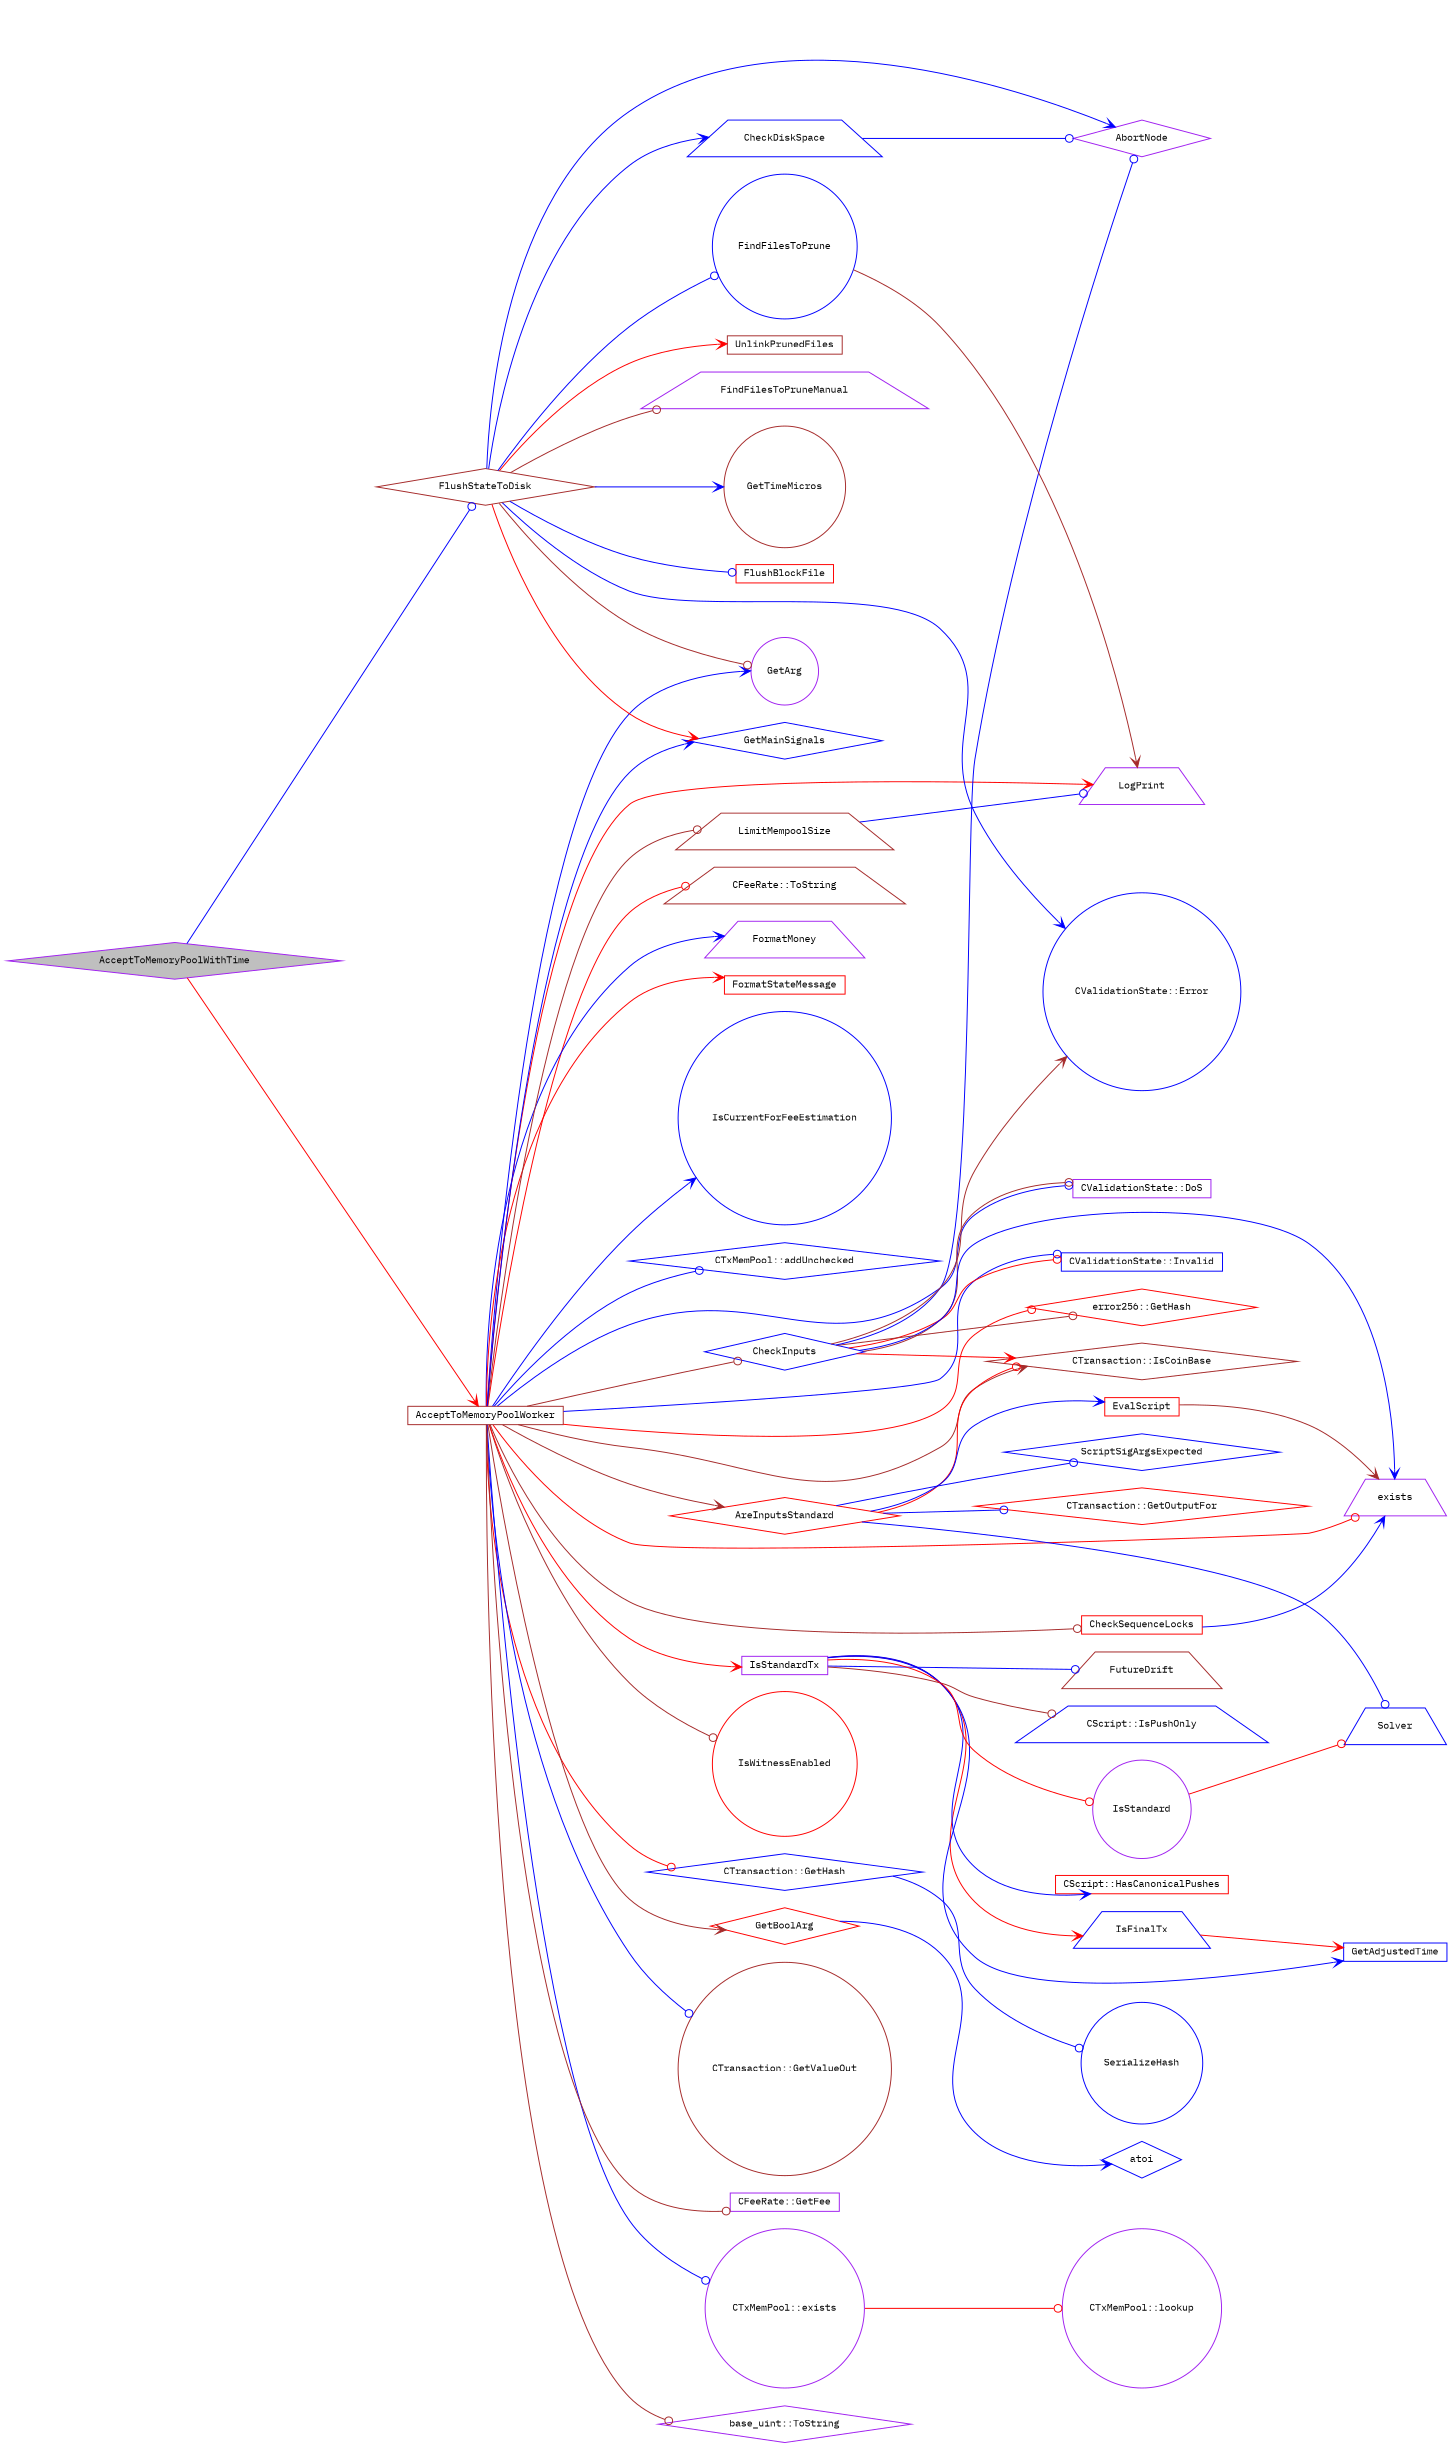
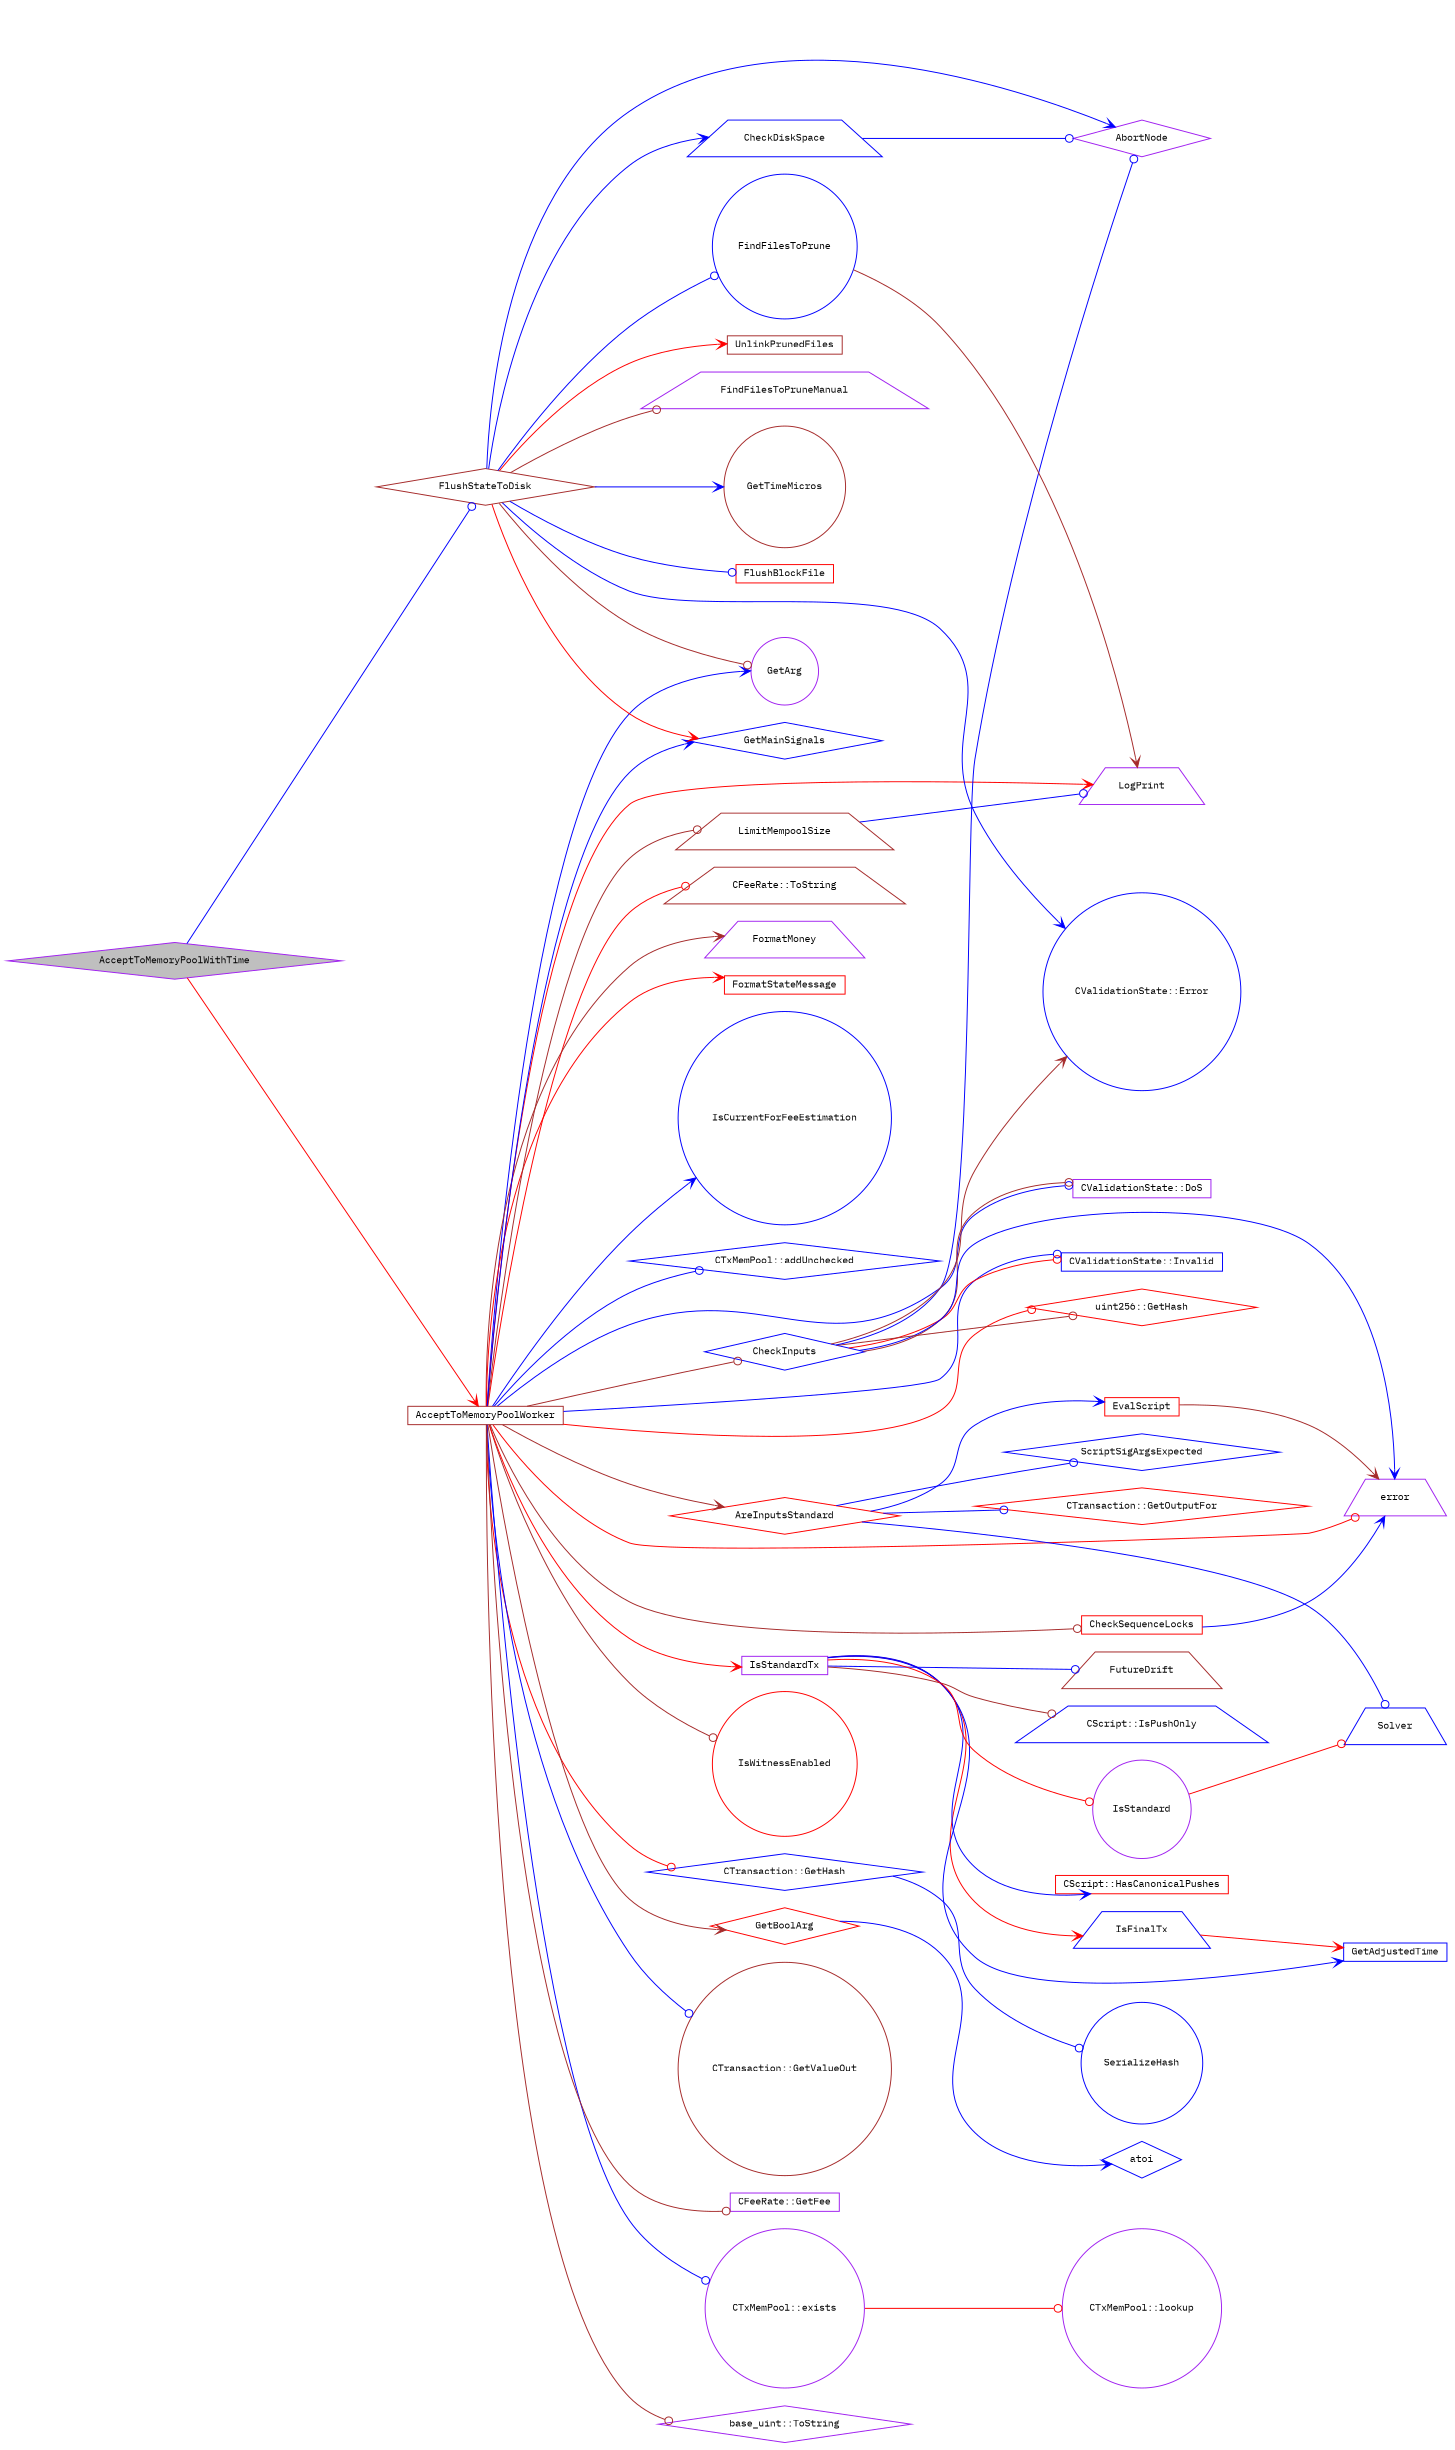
(579, 1026) -> (579, 1026)
(1142, 1307) -> (1142, 1307)
(1142, 1361) -> none
(1395, 1498) -> (1395, 1498)
